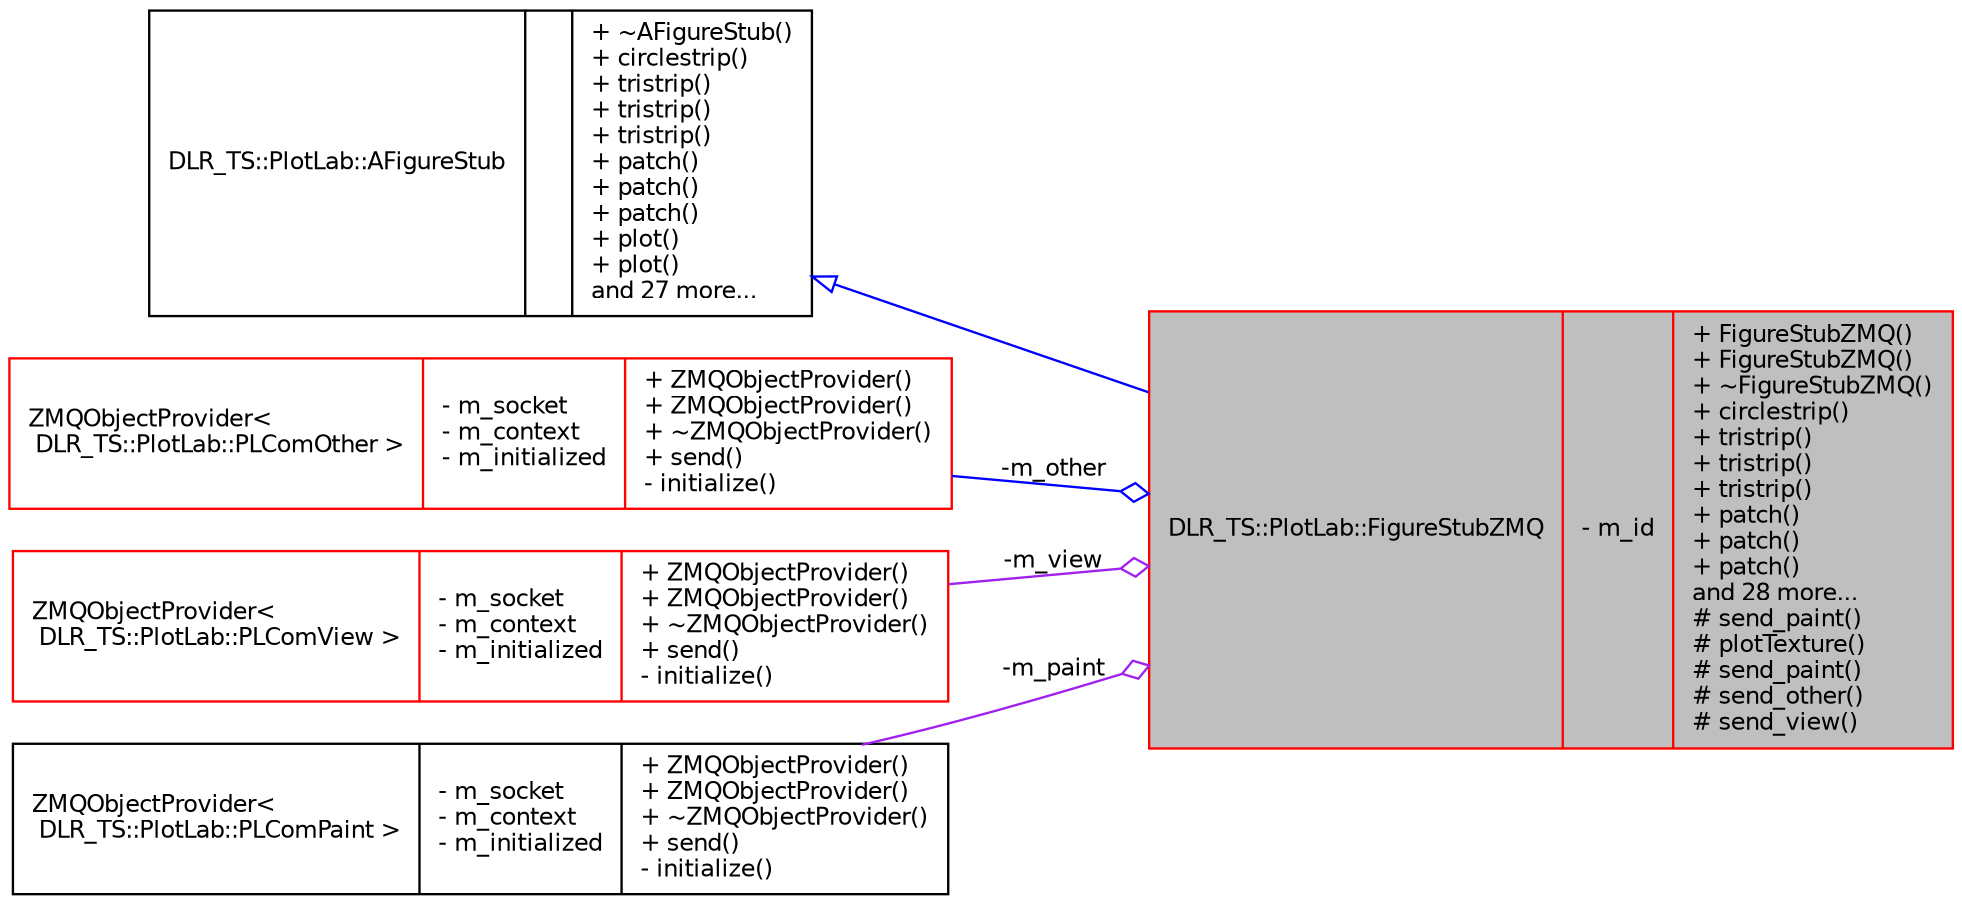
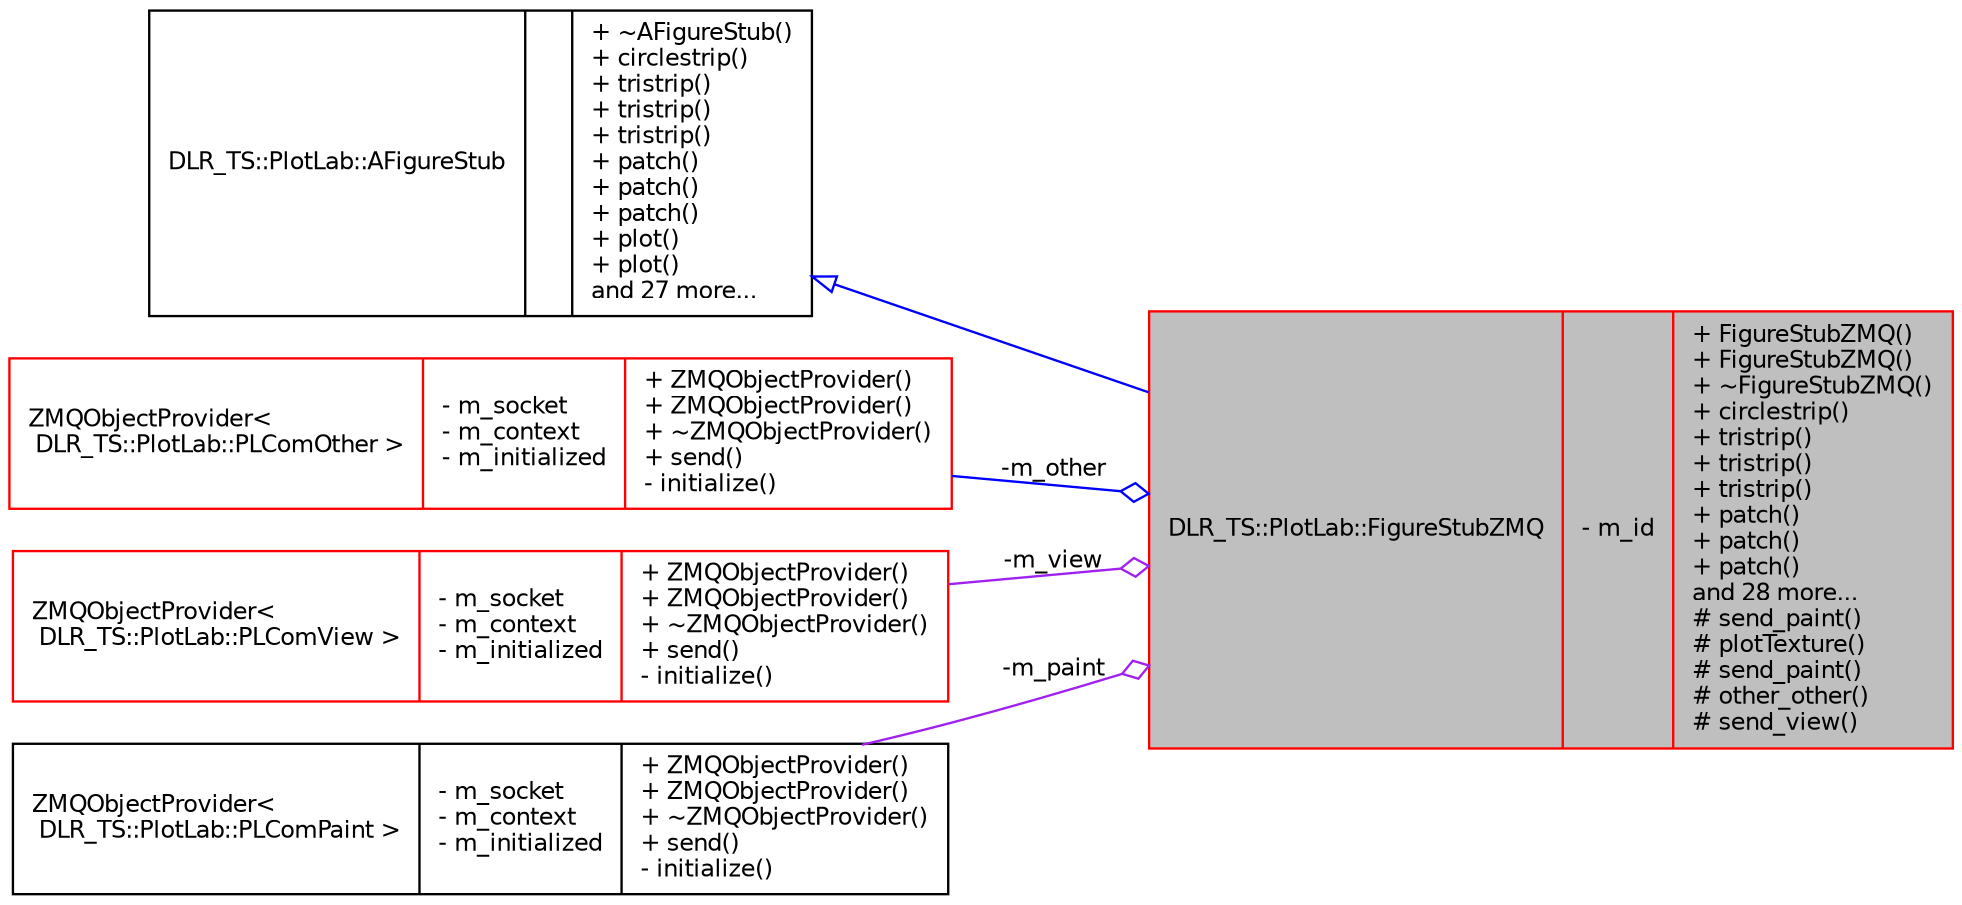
(1778, 697) -> (1781, 697)
